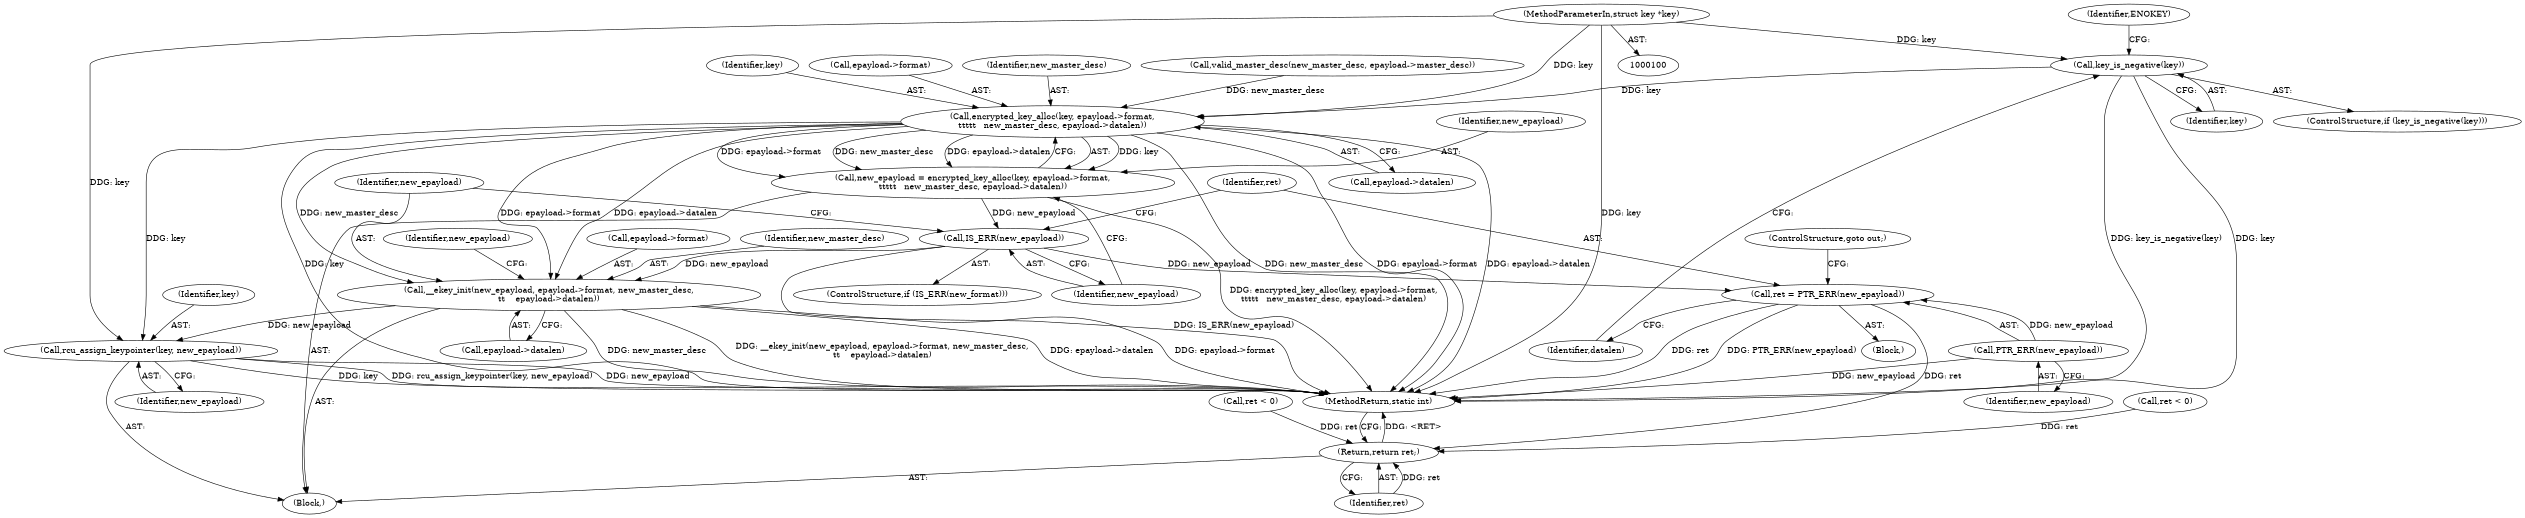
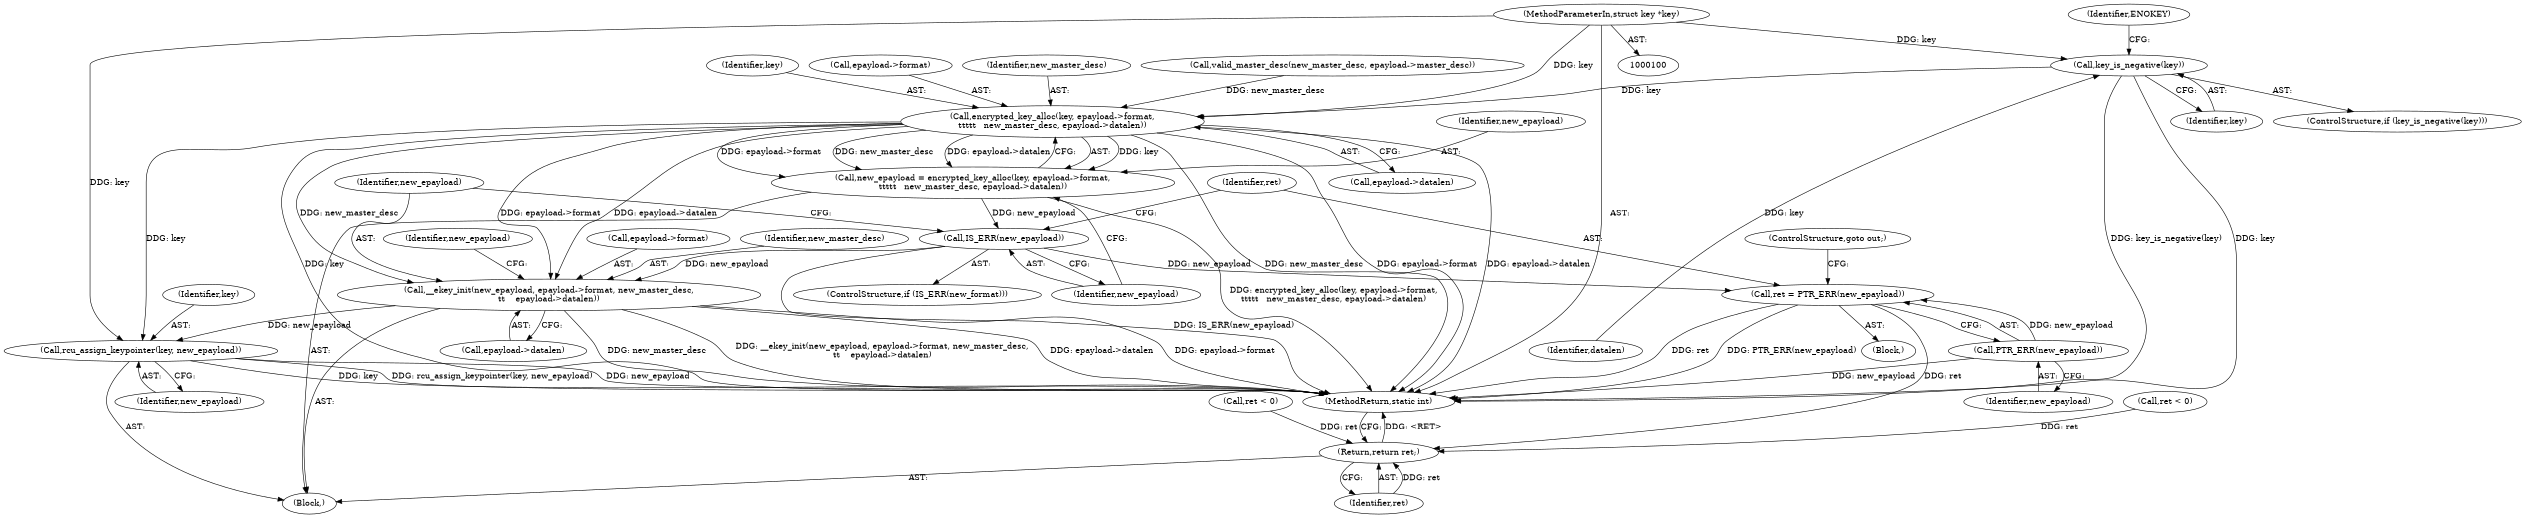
(1621, 213) -> (1621, 213)
(1784, 213) -> (1784, 213)
(1672, 312) -> (1936, 320)
